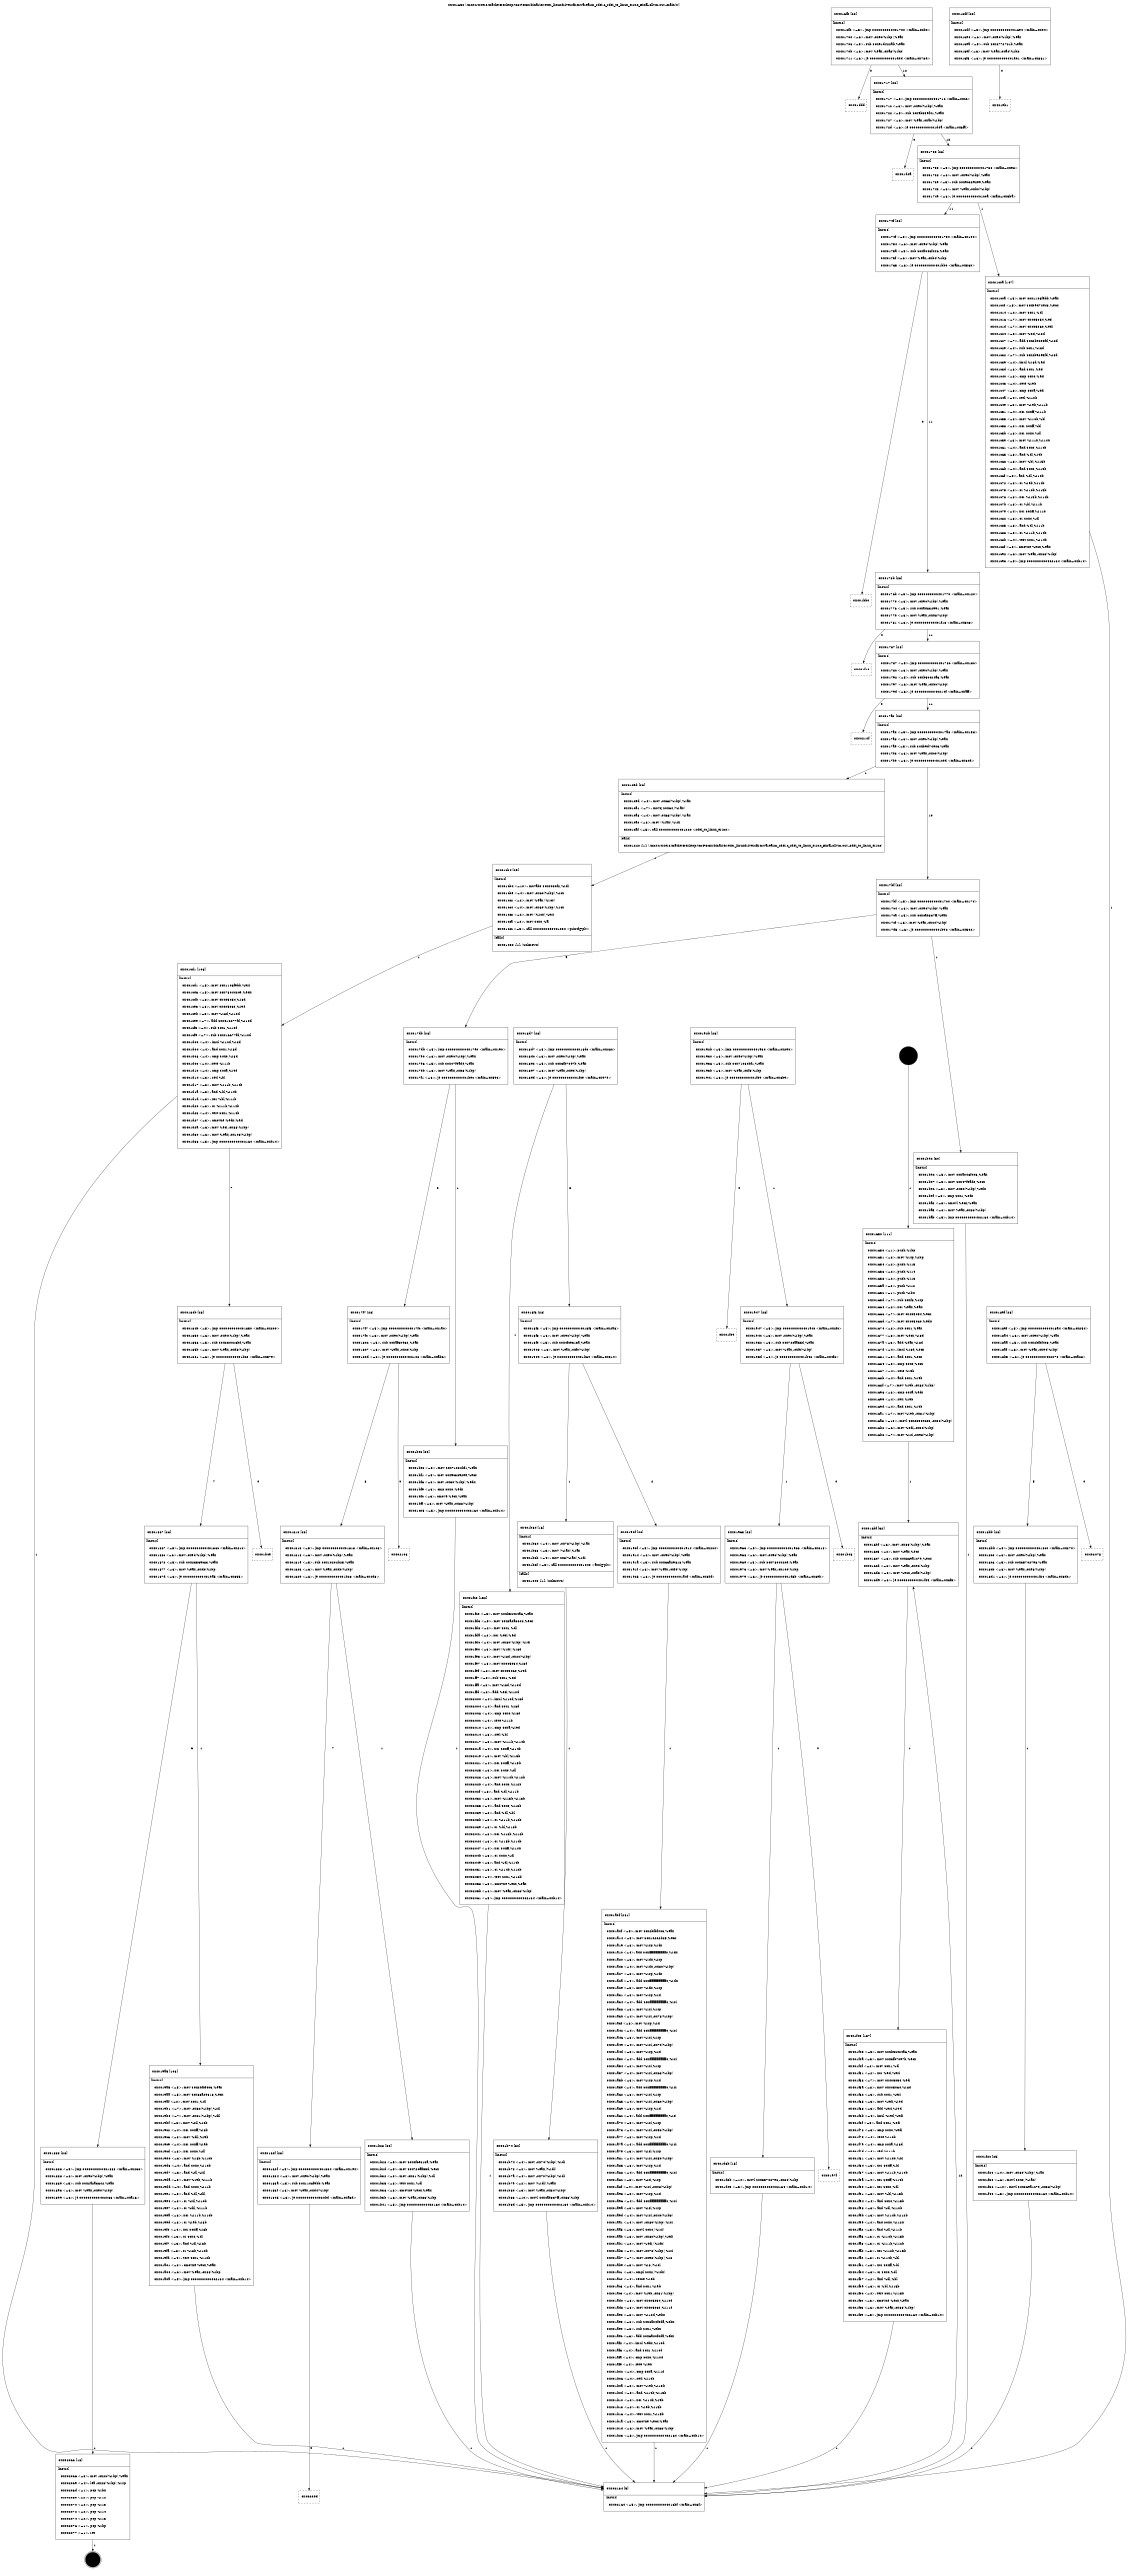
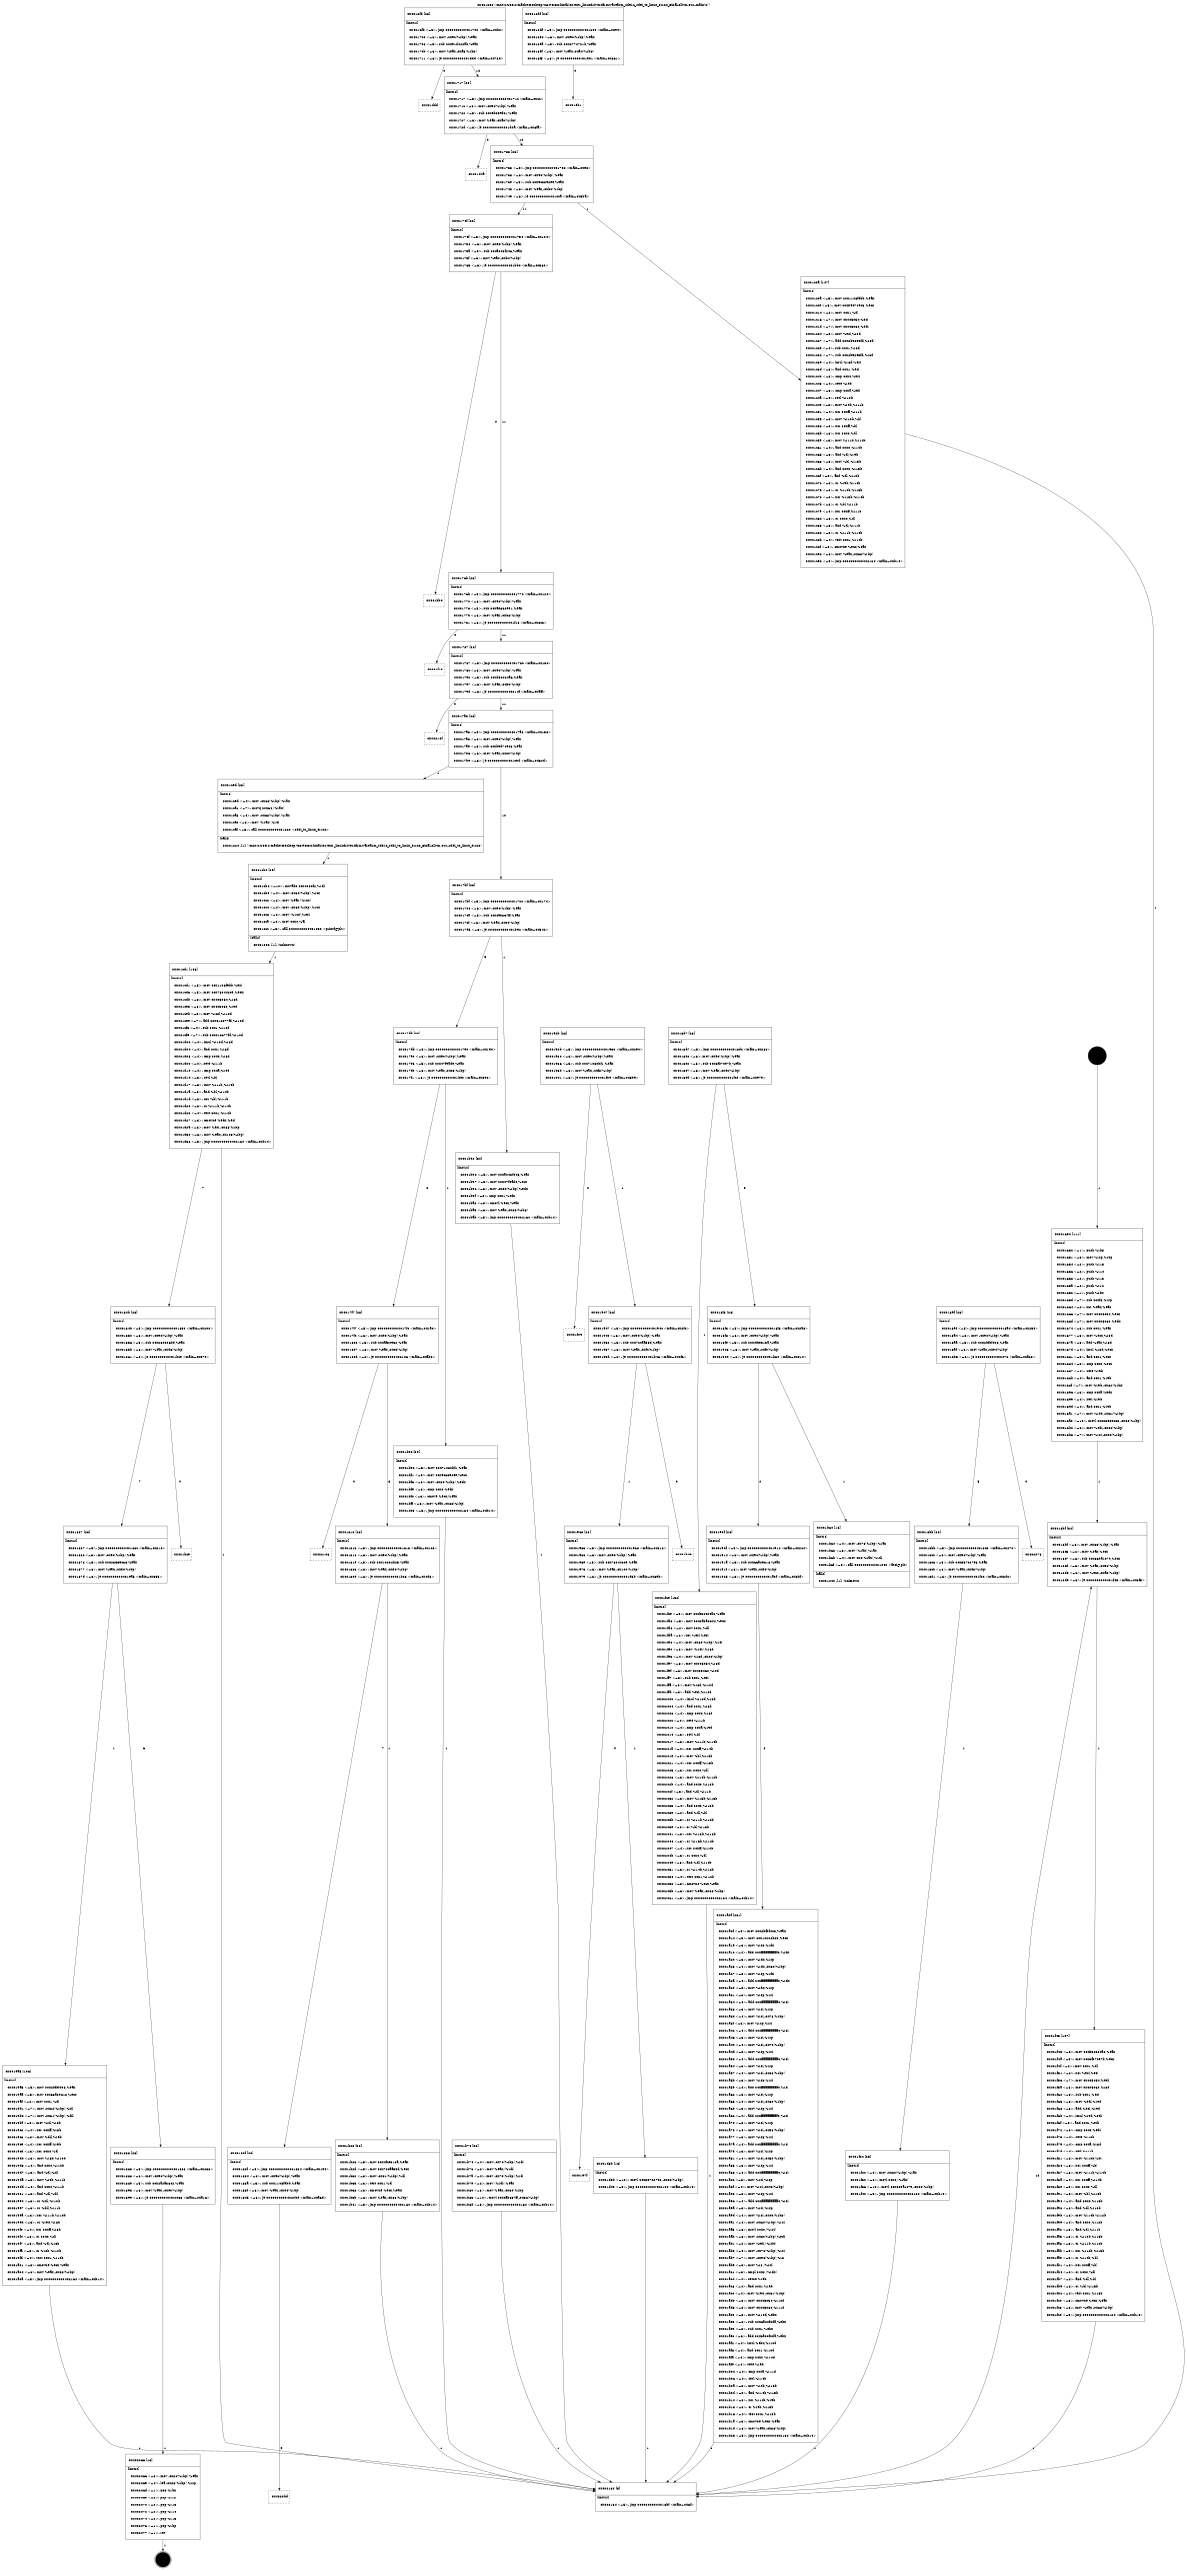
(670, 1748) -> (764, 1748)
(565, 1863) -> none
